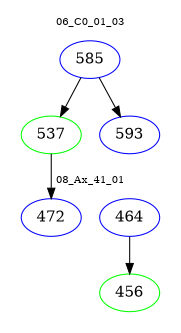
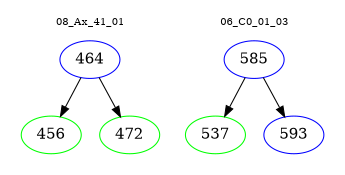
(51, 177) -> (107, 93)
(51, 218) -> (130, 135)
